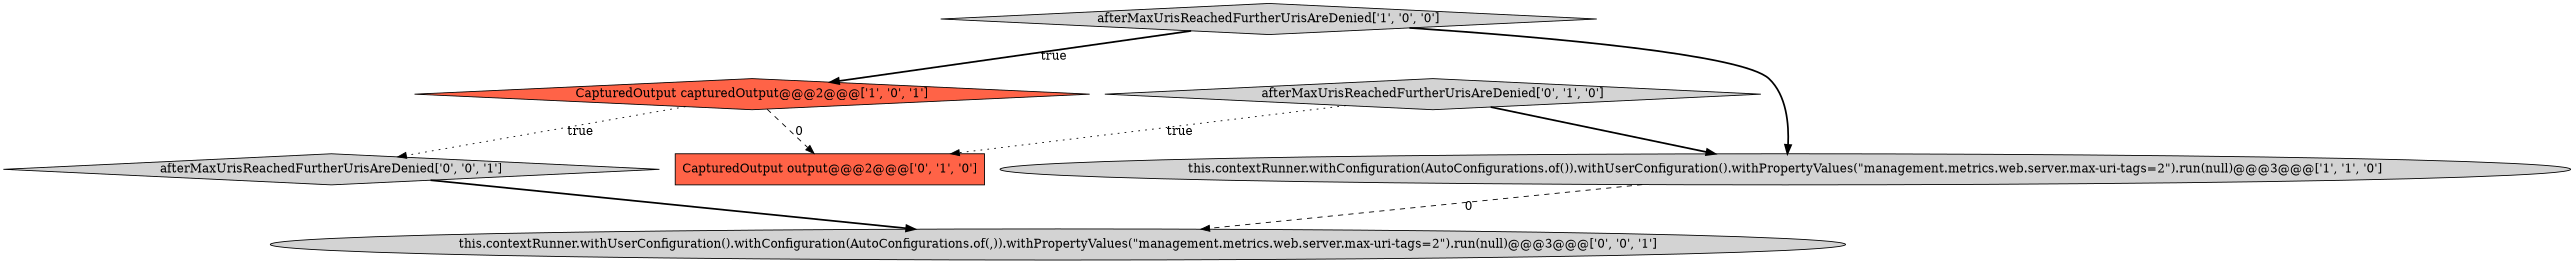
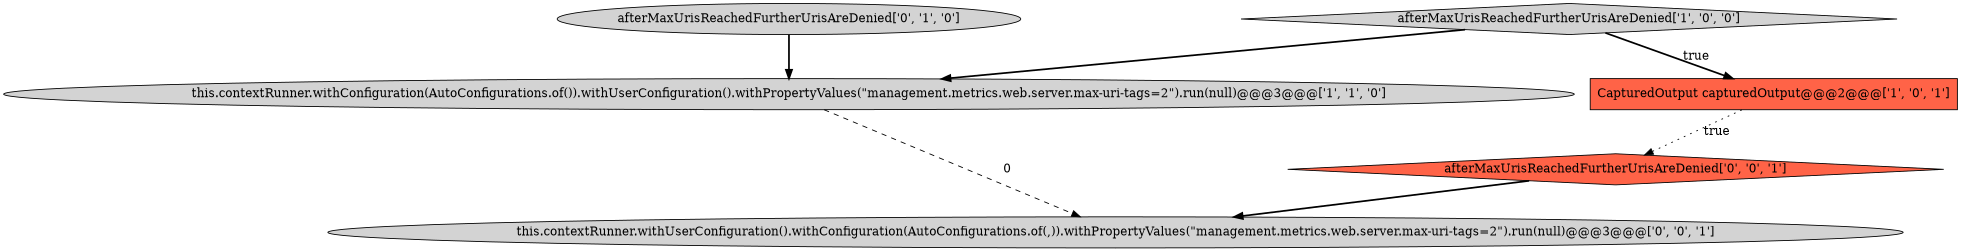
(752, 94) -> (1774, 94)
(1433, 94) -> (789, 19)
(331, 169) -> (1616, 169)
(830, 169) -> none
